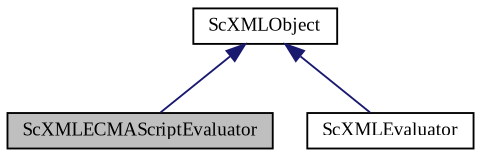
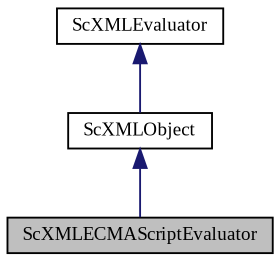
(335, 84) -> (140, 88)
